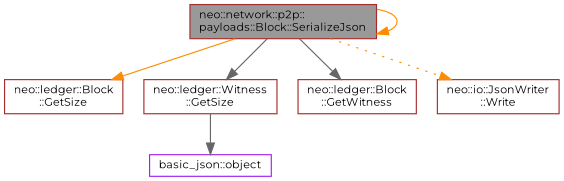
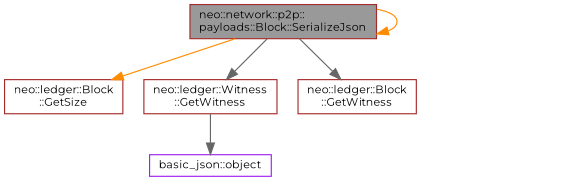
(210, 97) -> (210, 97)
(498, 97) -> none
